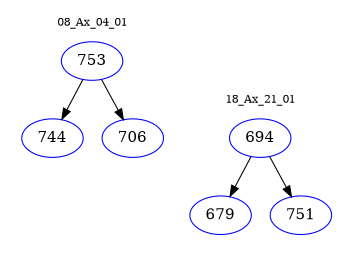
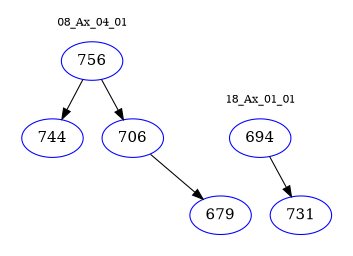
(92, 61) -> (92, 61)
(261, 100) -> (261, 100)
(243, 172) -> (173, 173)
(301, 215) -> (301, 215)
